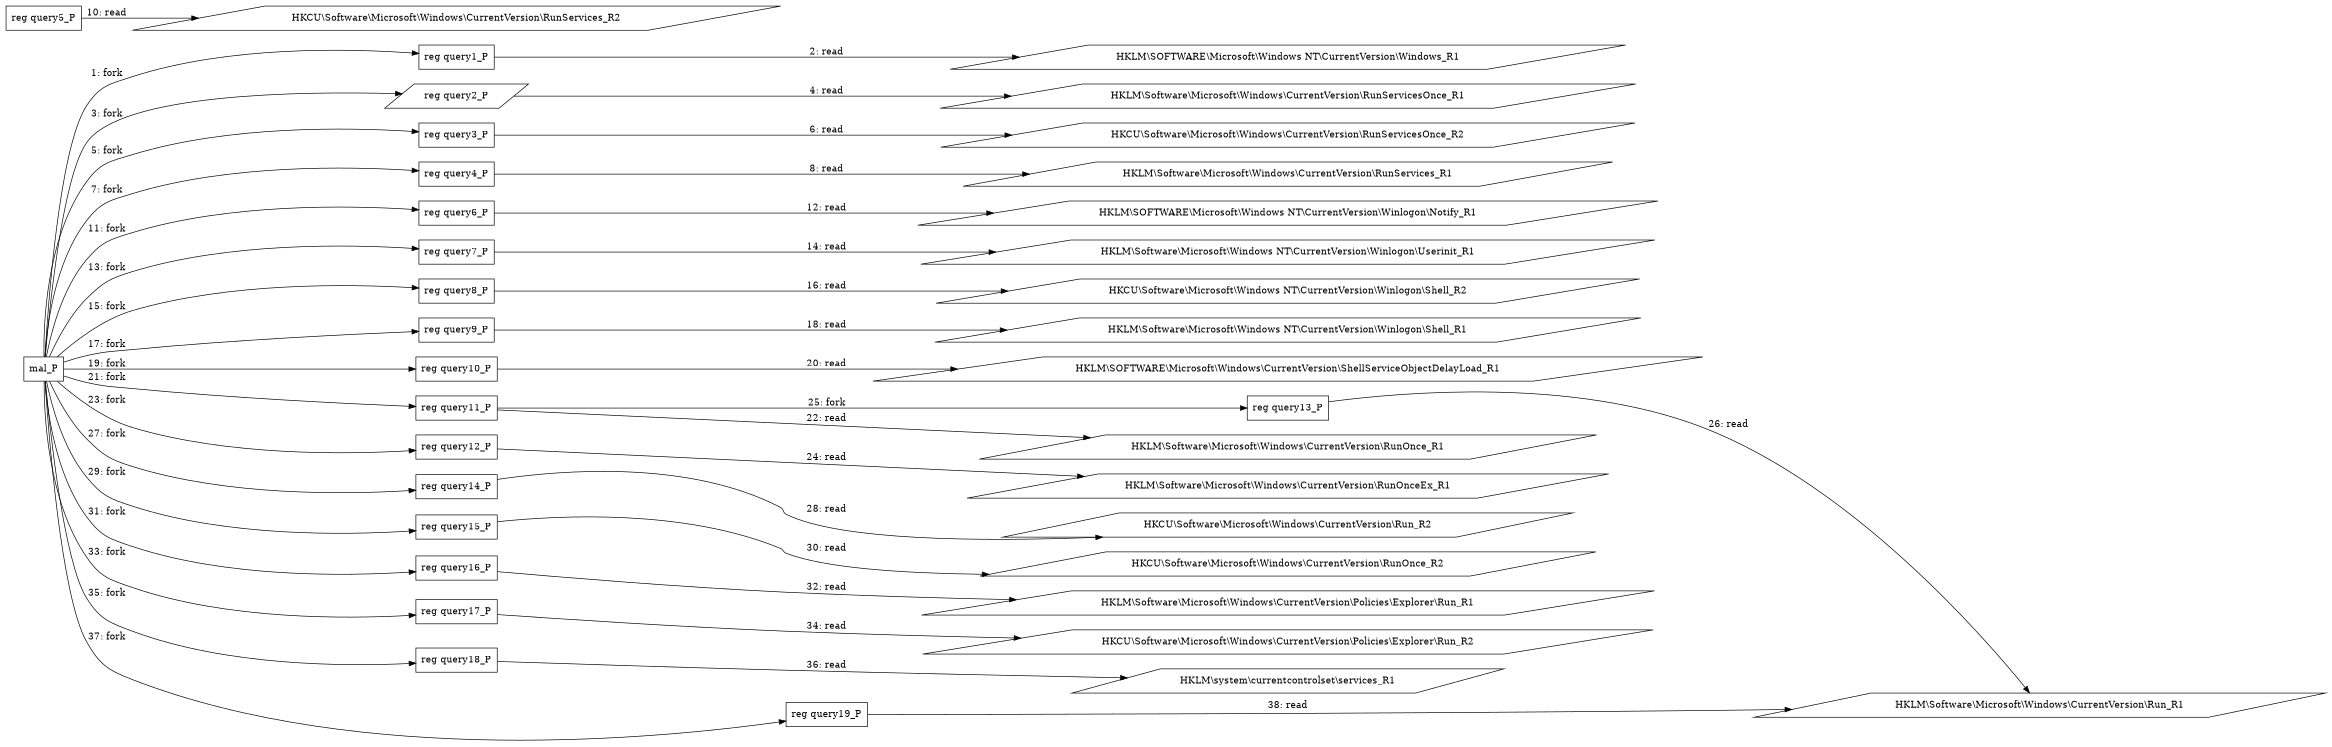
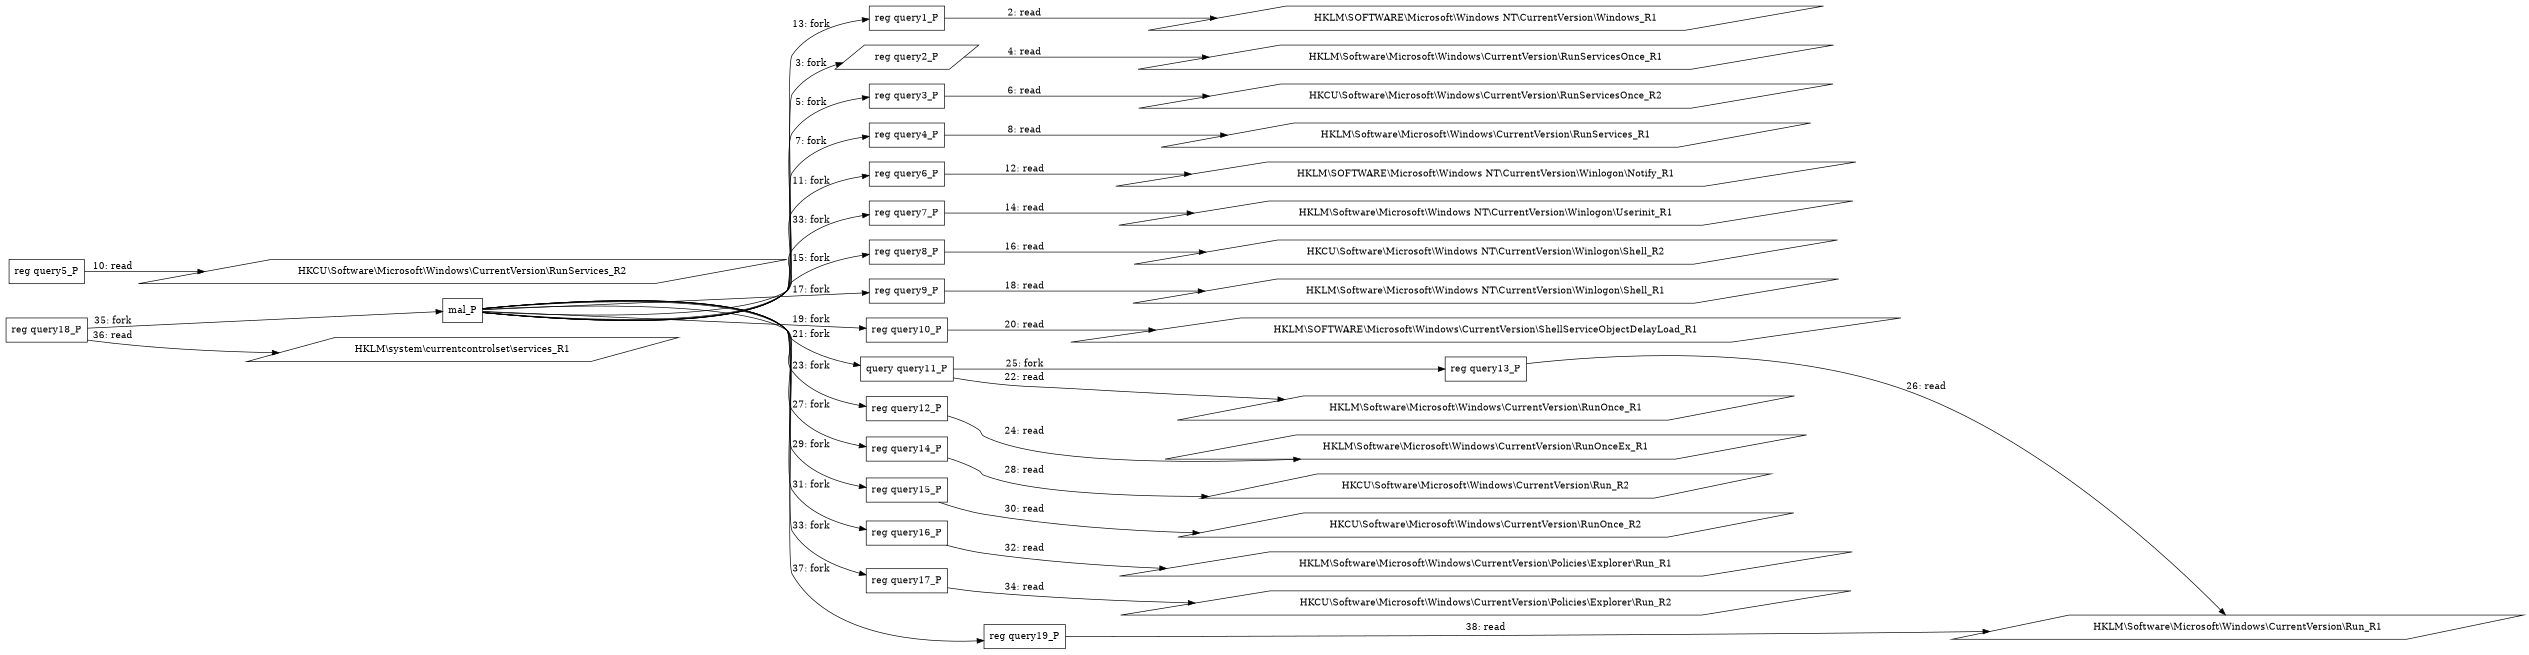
(107, 74) -> (811, 25)
(107, 268) -> (811, 220)
(457, 408) -> (907, 369)
(133, 631) -> (262, 320)
